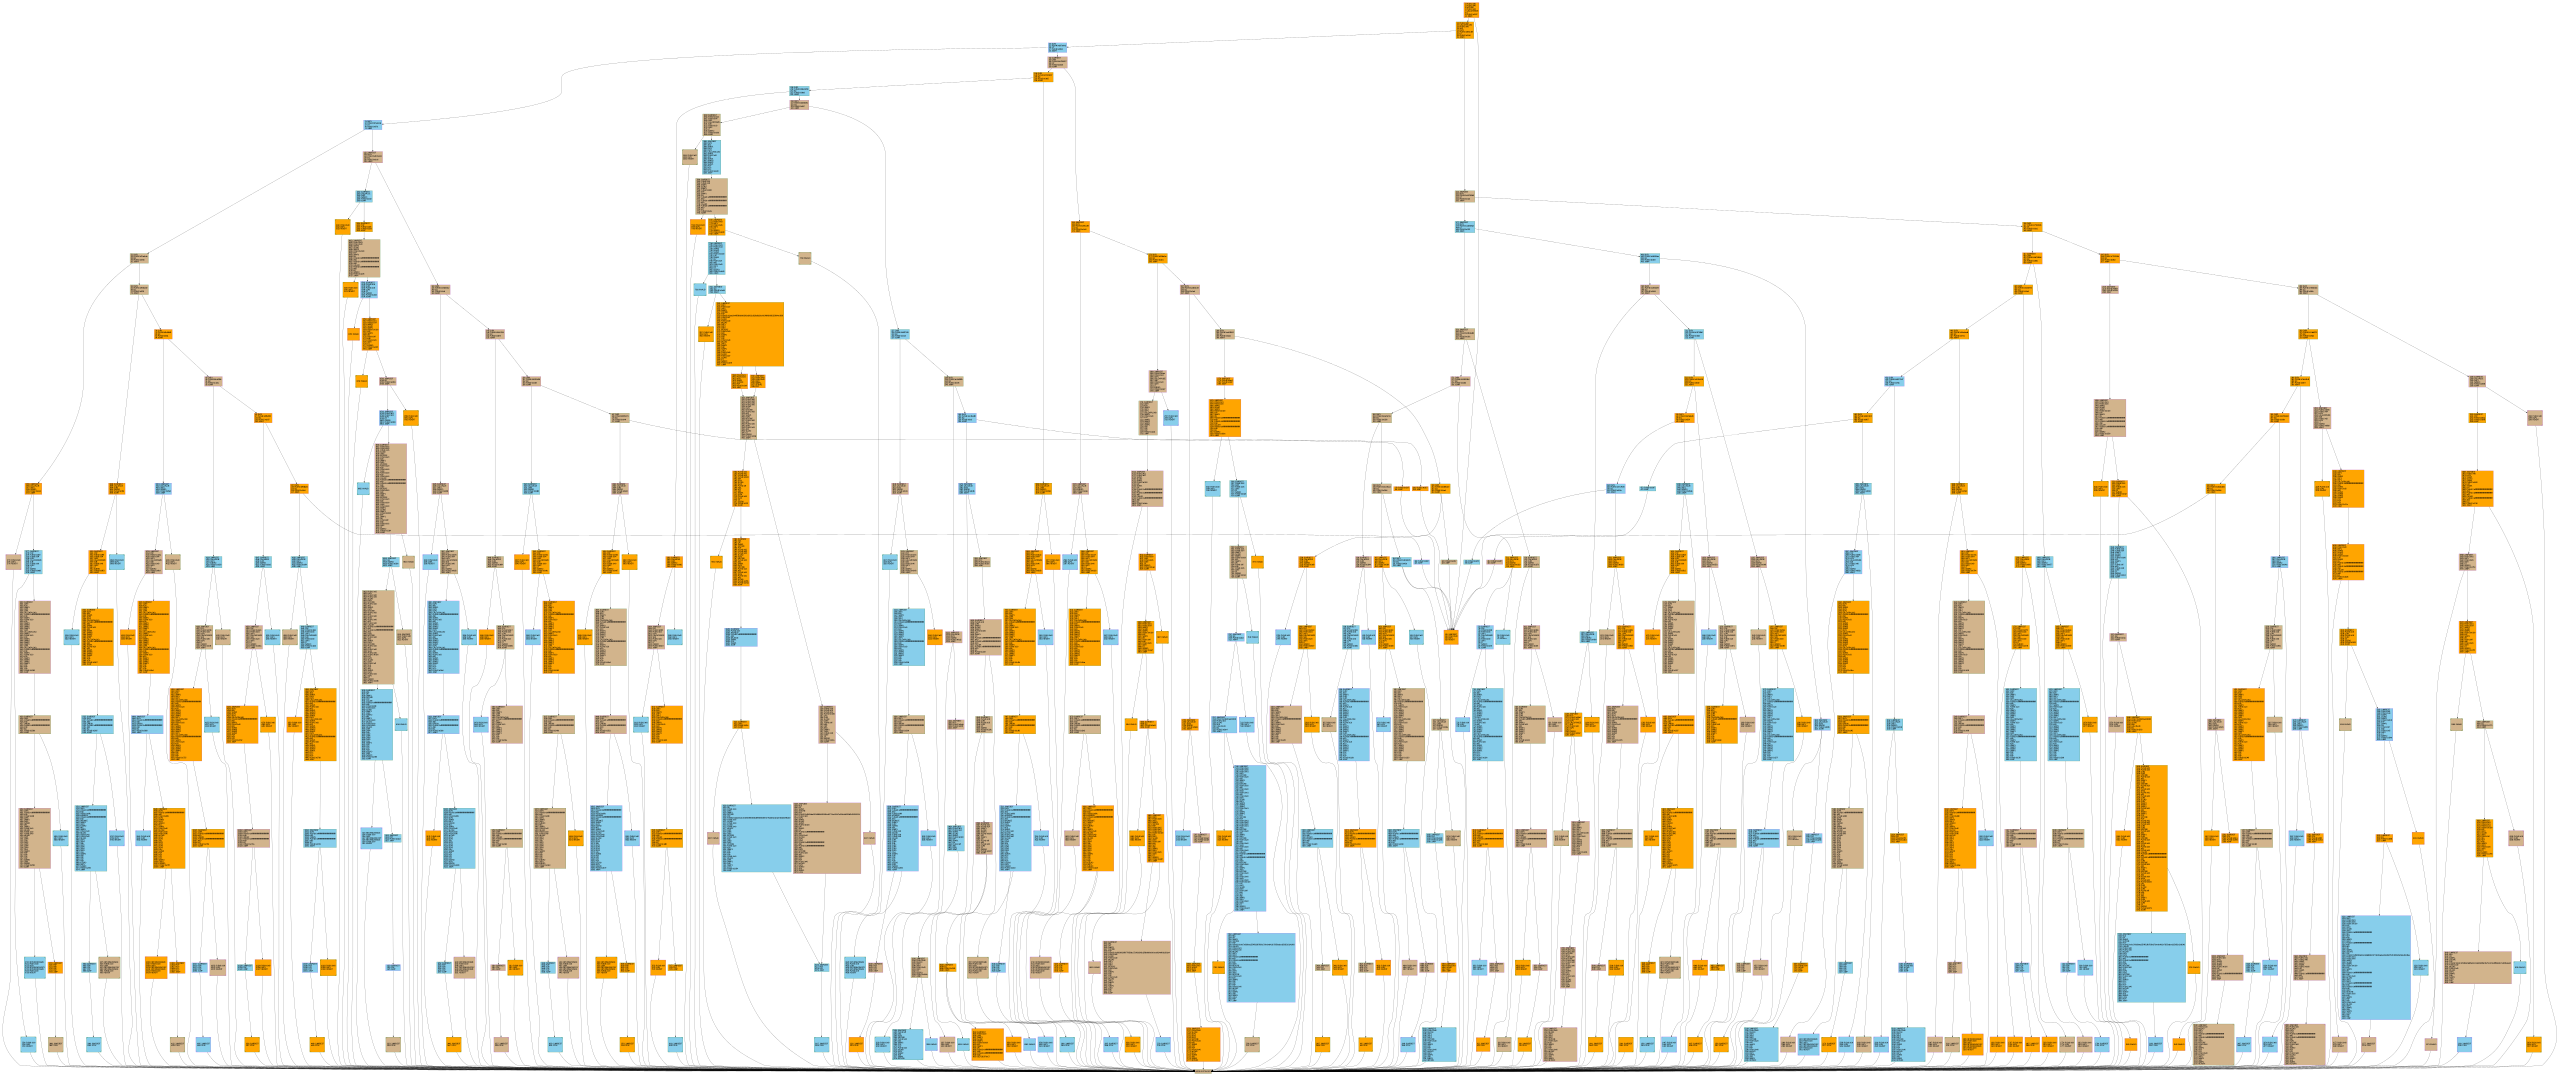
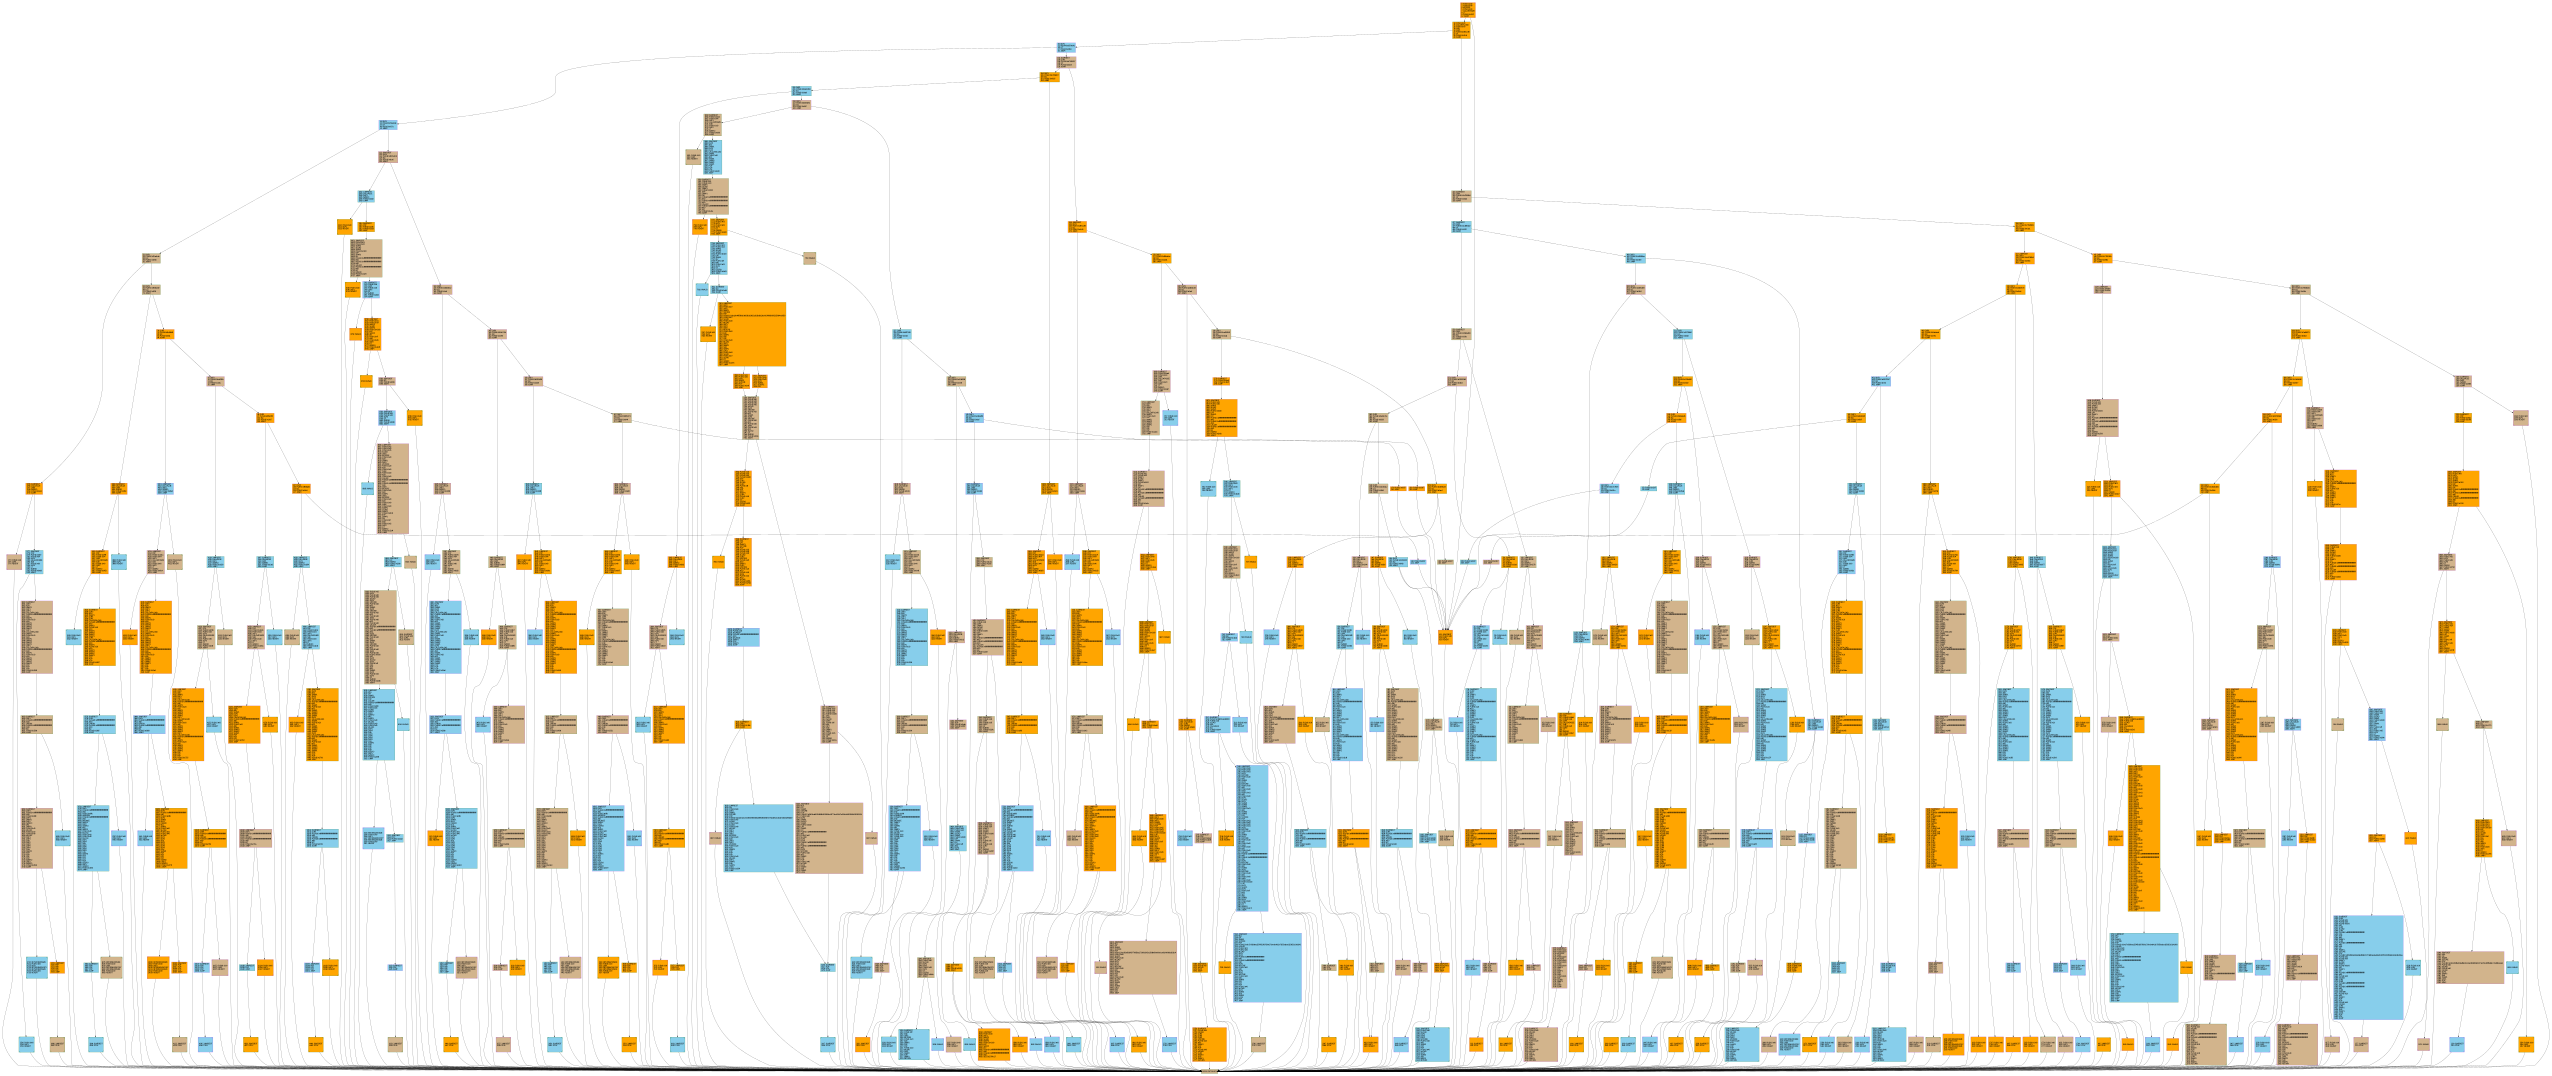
(1366, 1004) -> (1374, 1004)
